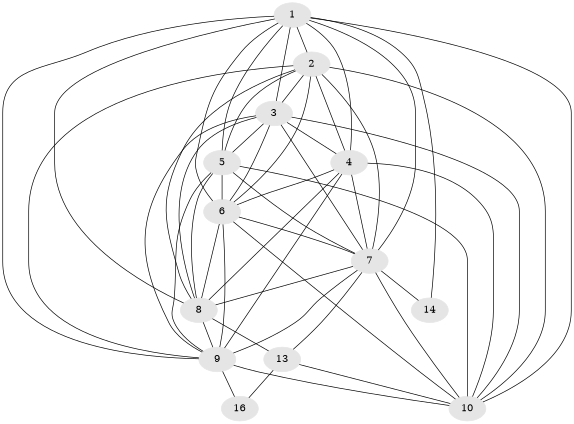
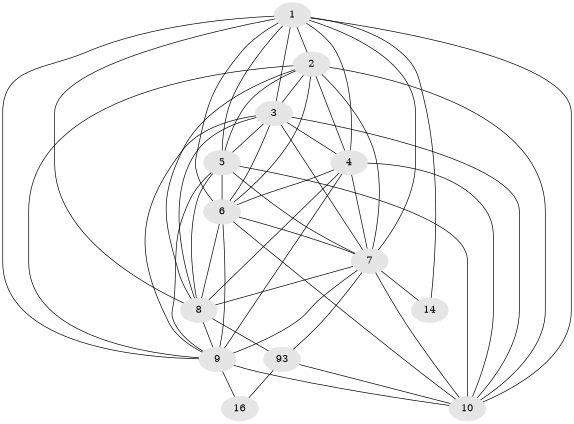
(282, 359) -> (282, 359)
